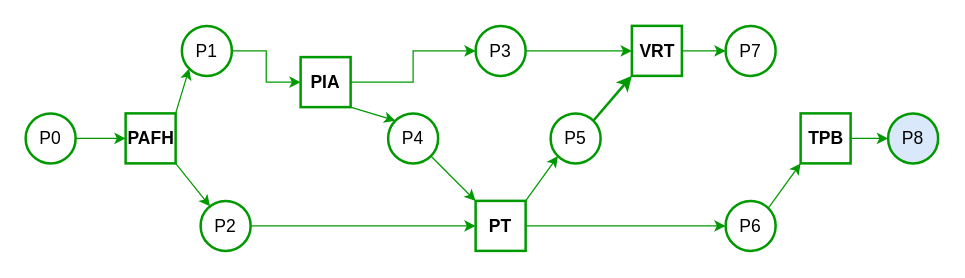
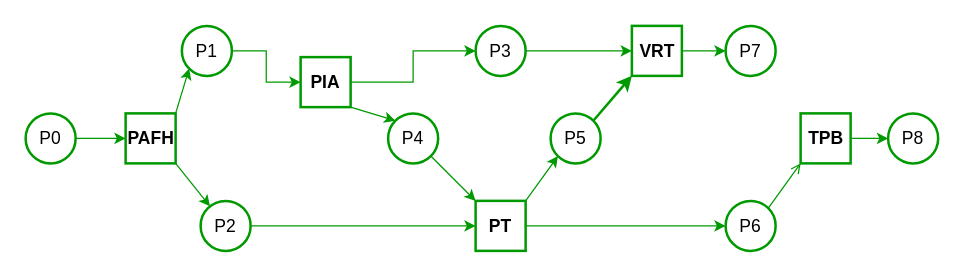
(913, 138) -> (913, 138)
(795, 171) -> (796, 169)
